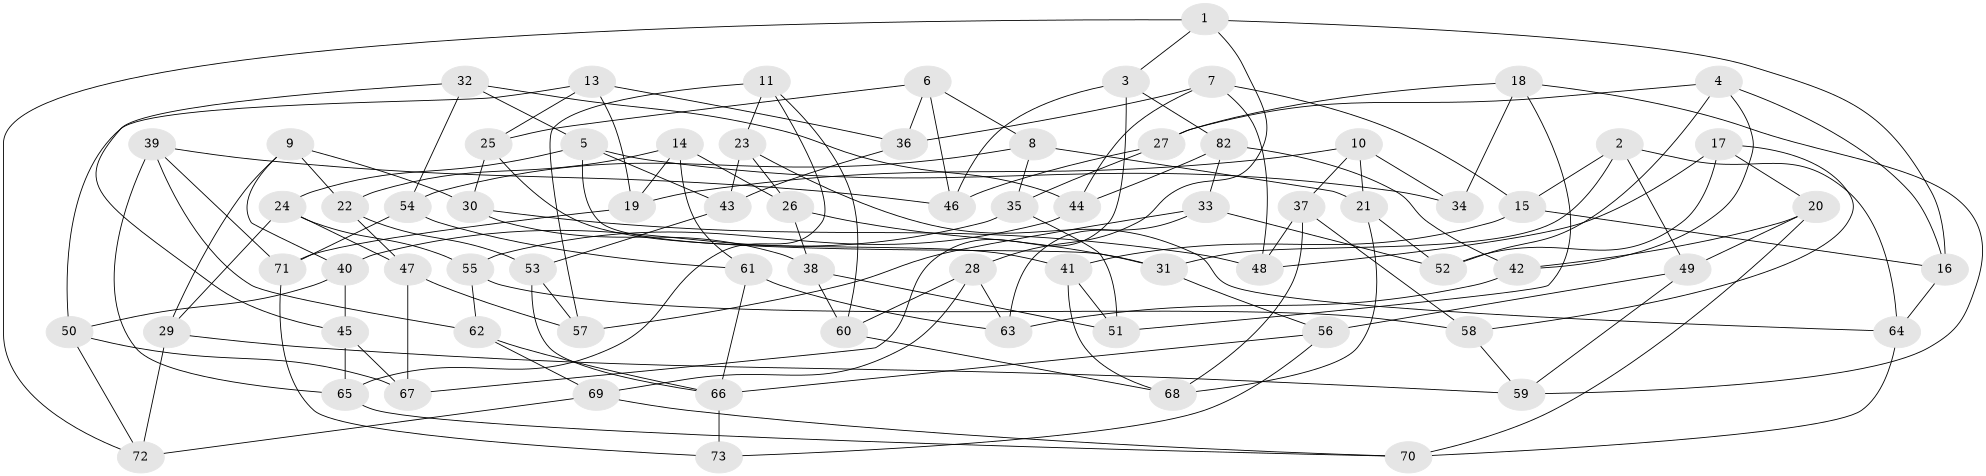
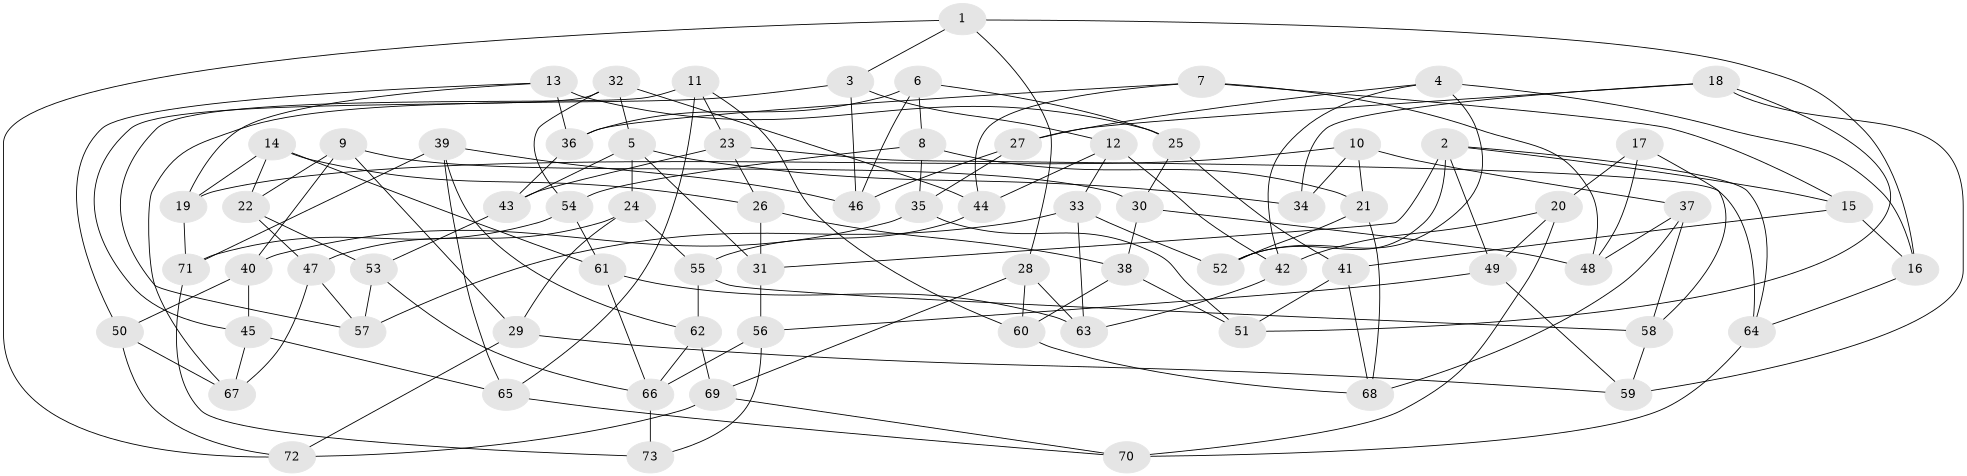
(1224, 144) -> (1114, 144)
(1611, 250) -> (1421, 225)
